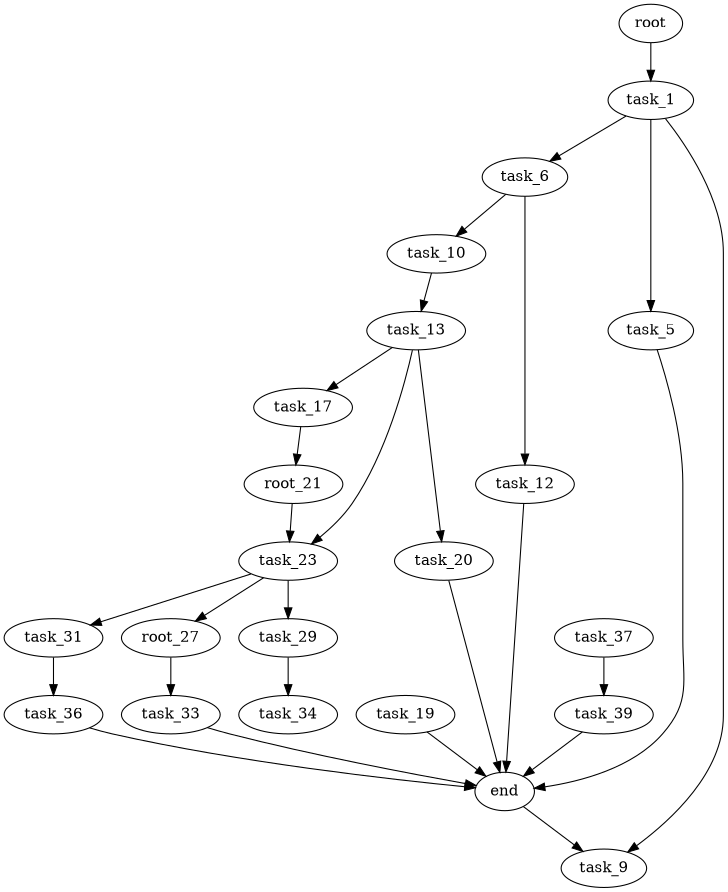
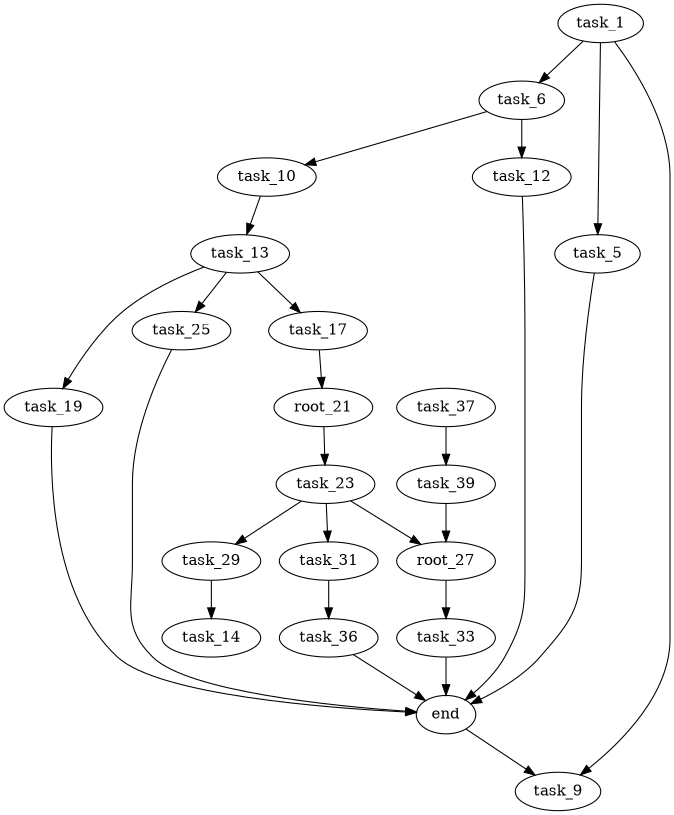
(651, 23) -> none
(380, 451) -> (125, 310)
(444, 561) -> (181, 331)
(288, 715) -> (211, 638)
(557, 751) -> (446, 517)
